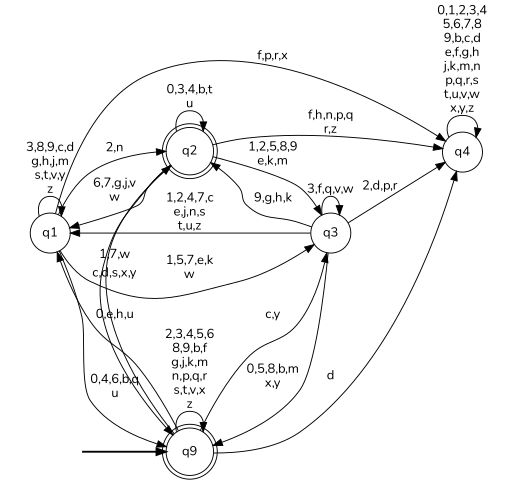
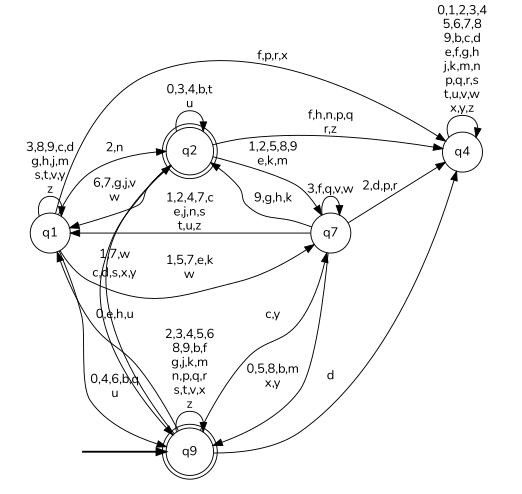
(331, 233) -> (331, 233)
